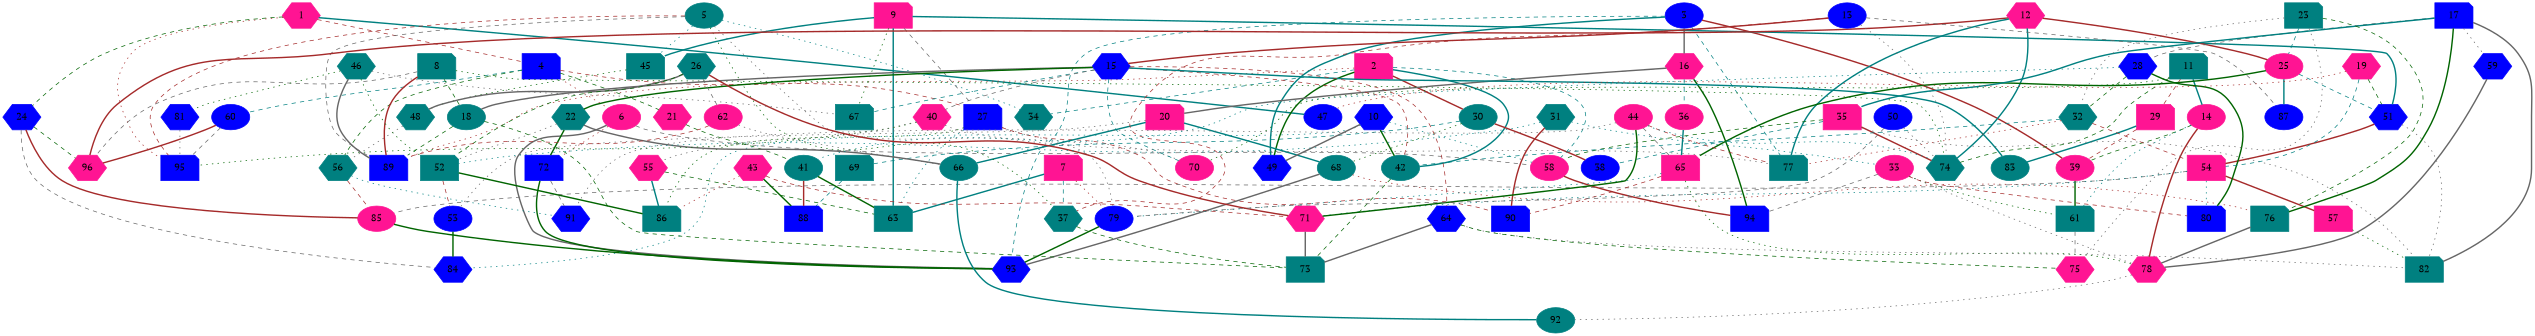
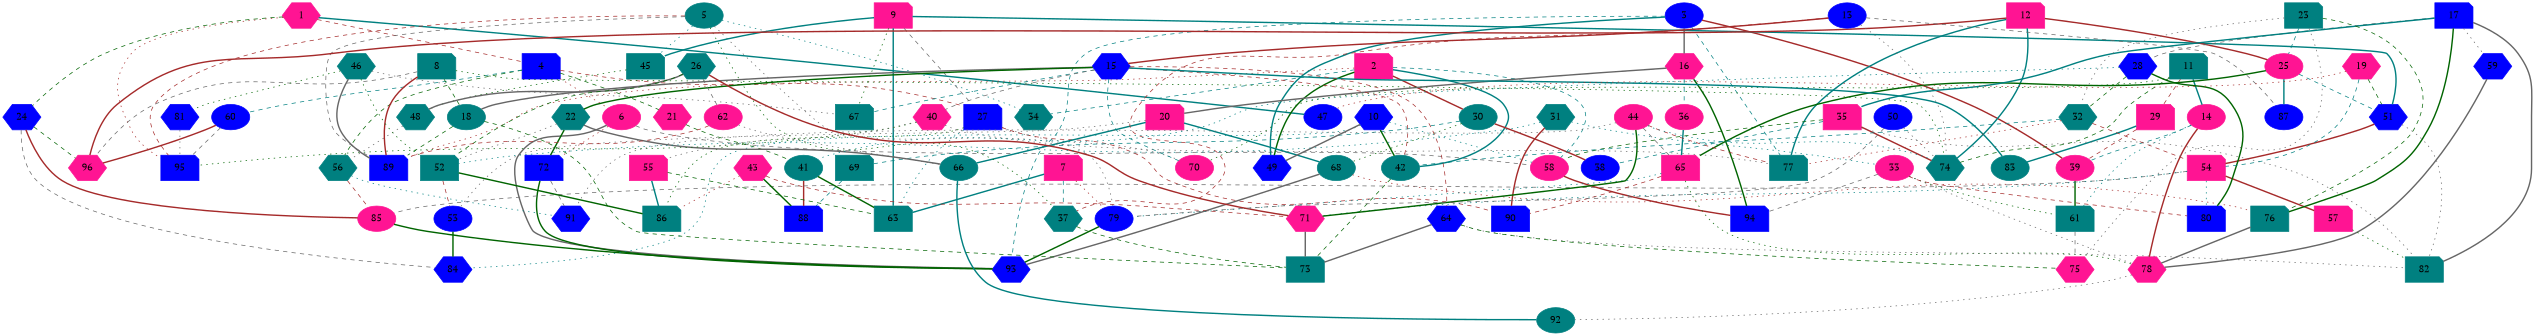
(2026, 16) -> (2026, 16)
(2131, 146) -> (2131, 146)
(648, 168) -> (648, 168)
